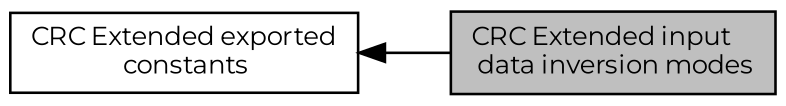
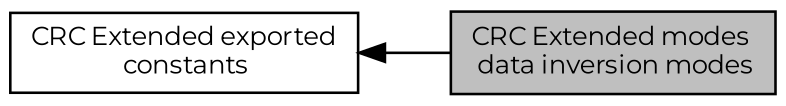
(613, 53) -> (613, 53)
